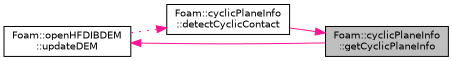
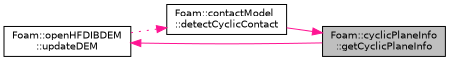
(228, 19) -> (227, 19)
